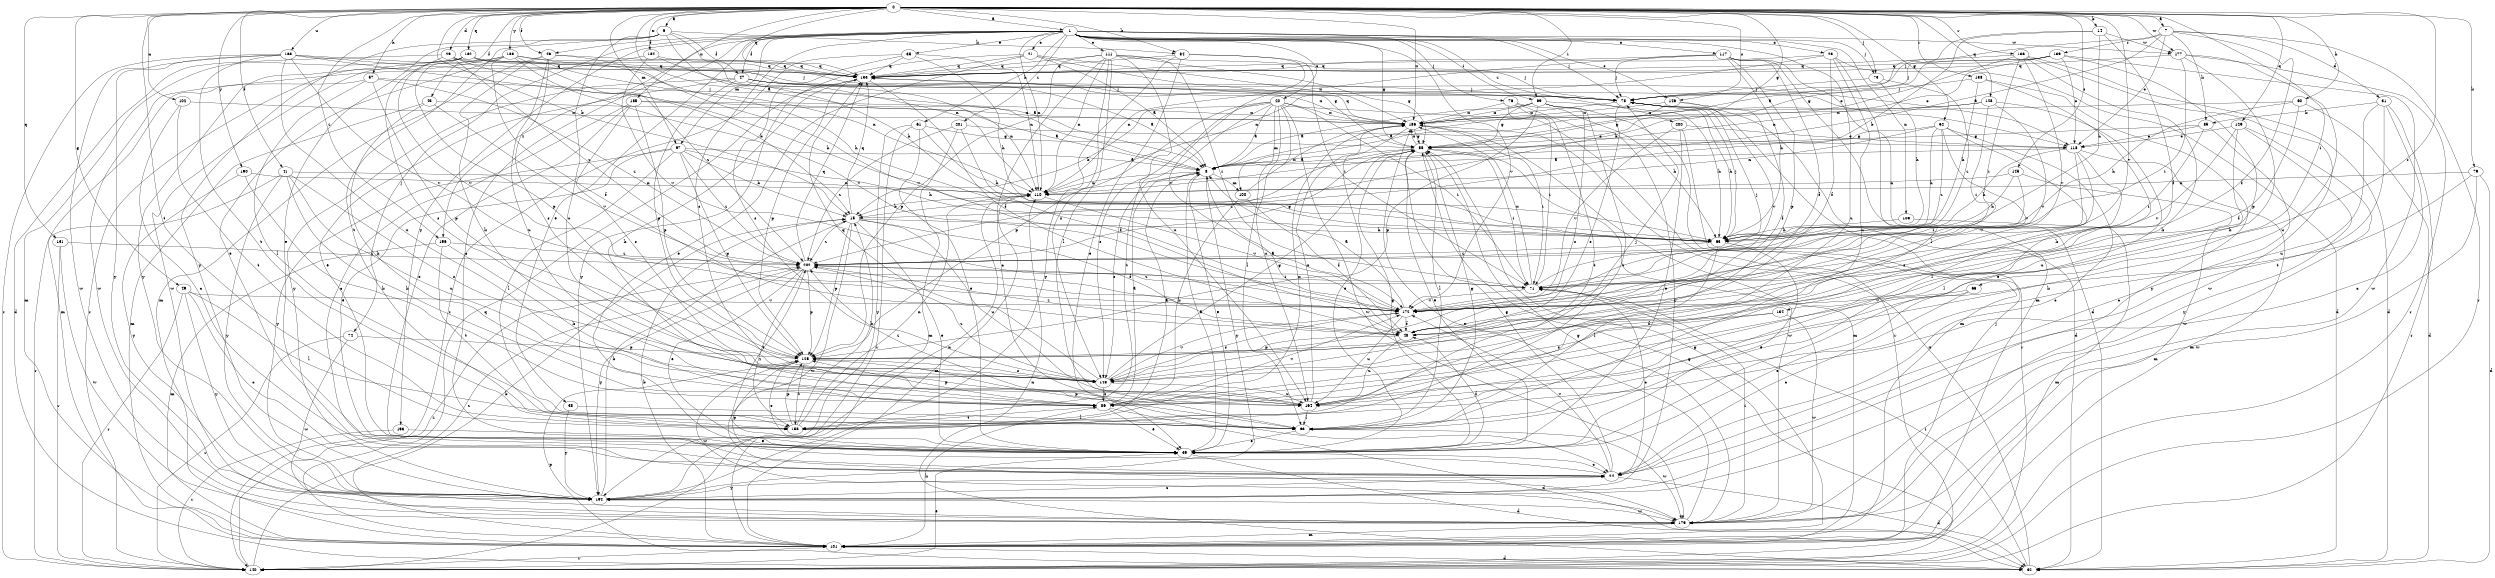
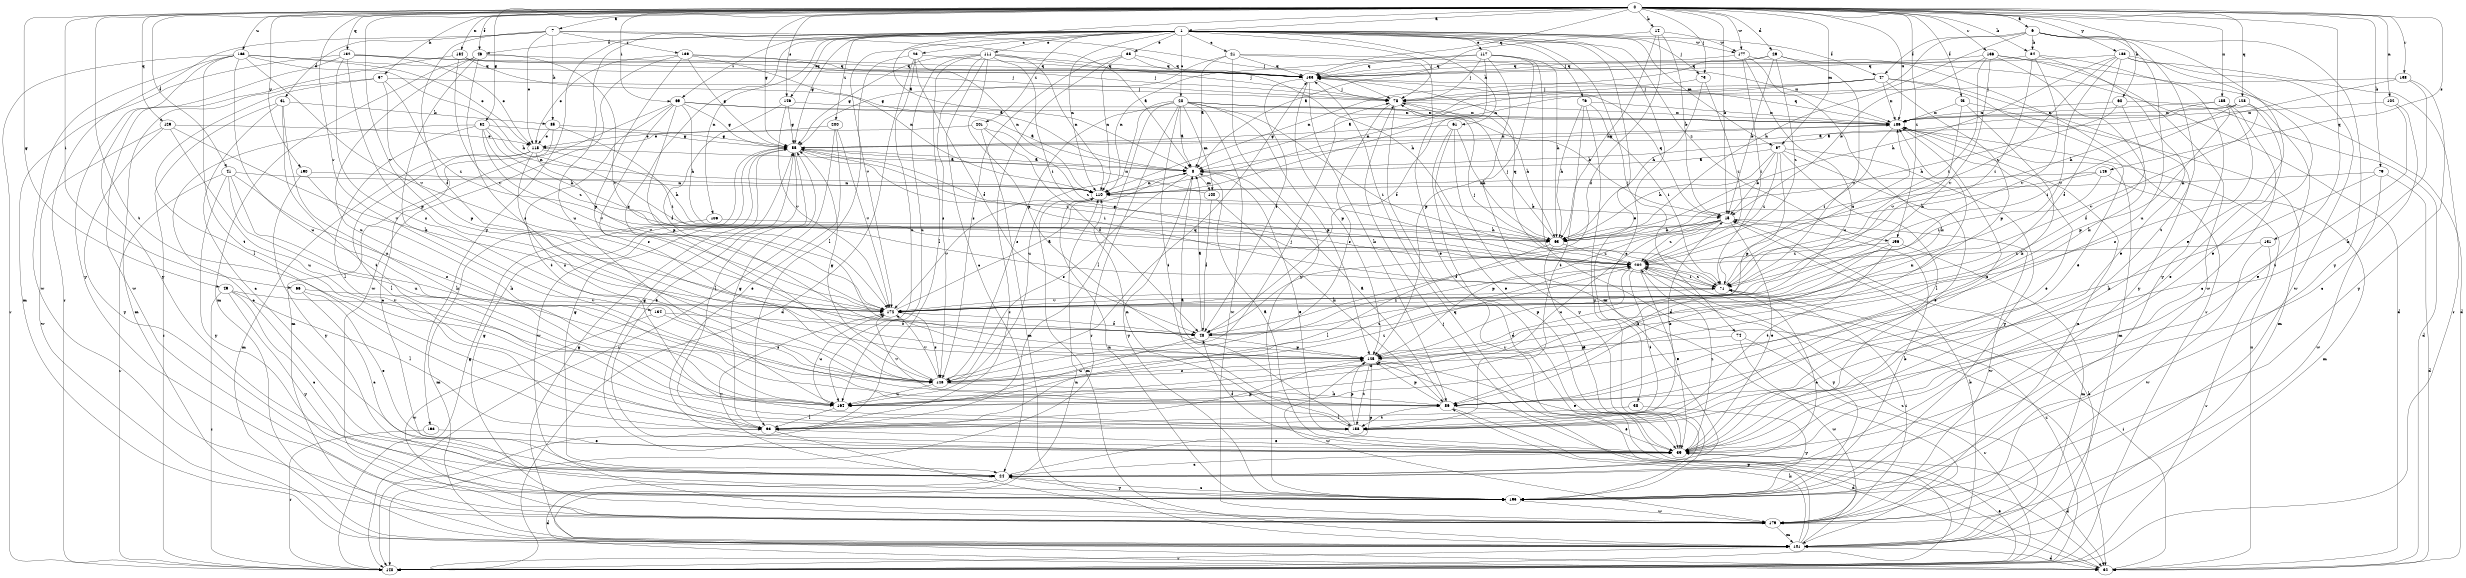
(1311, 148) -> (1076, 169)
(599, 500) -> (1513, 500)
